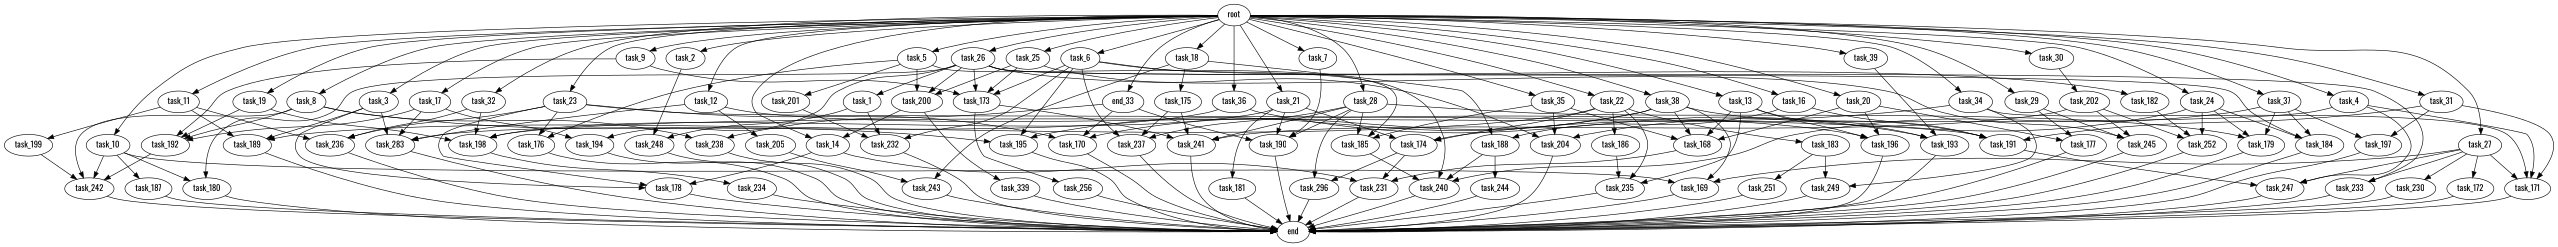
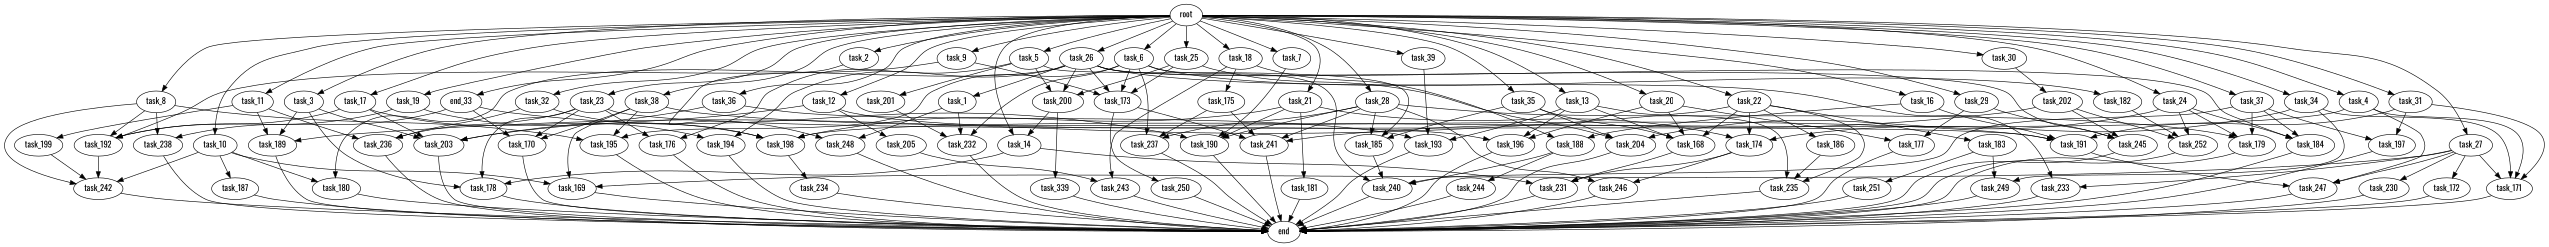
(1681, 121) -> (1723, 122)
(390, 145) -> (439, 145)
(1078, 189) -> (1176, 189)
(1314, 189) -> (1613, 189)
